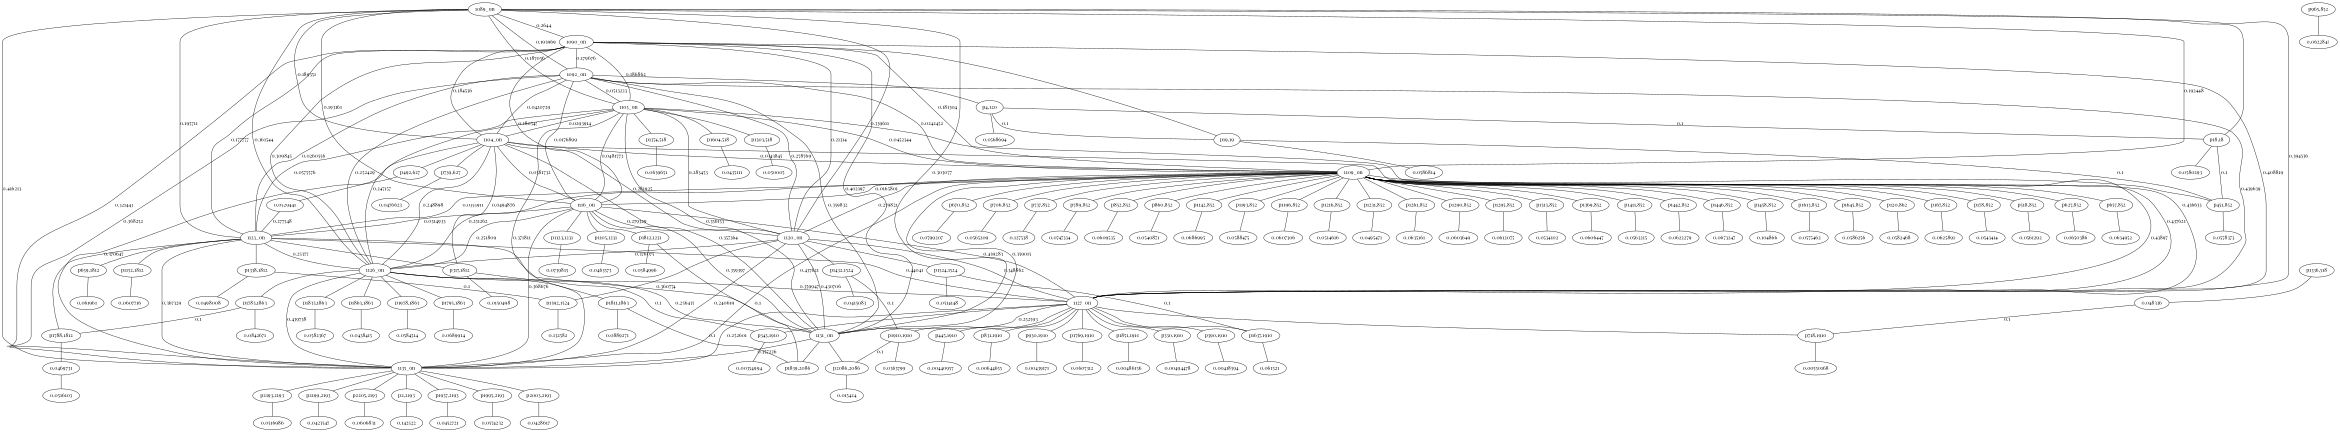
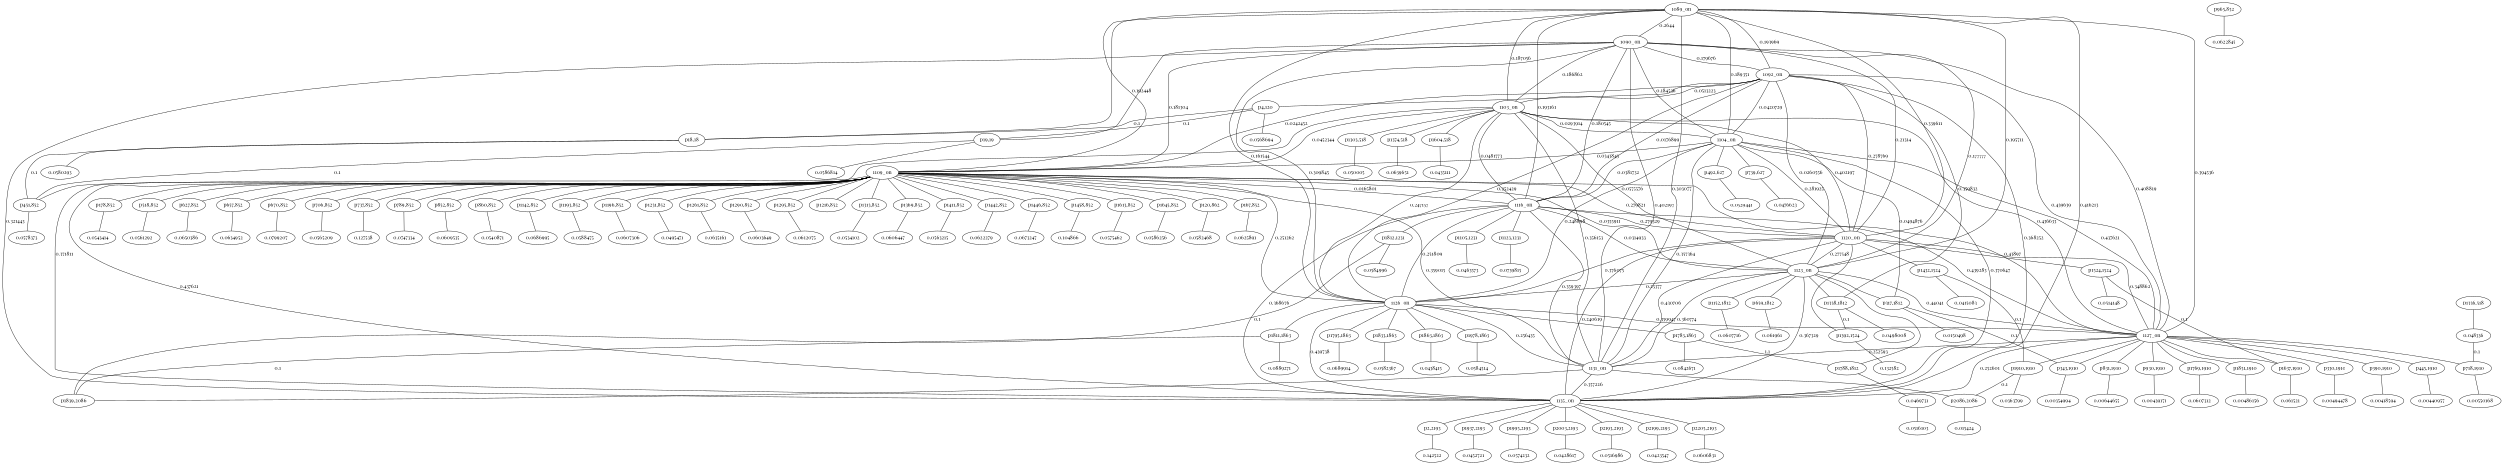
(806, 146) -> (1951, 171)
(698, 172) -> (1845, 172)
(271, 222) -> (1827, 254)
(1328, 238) -> none
(198, 319) -> (1768, 352)
